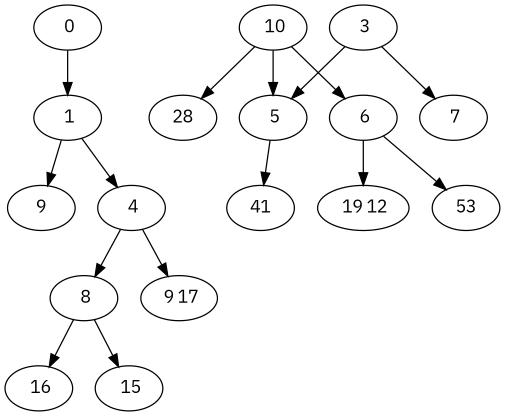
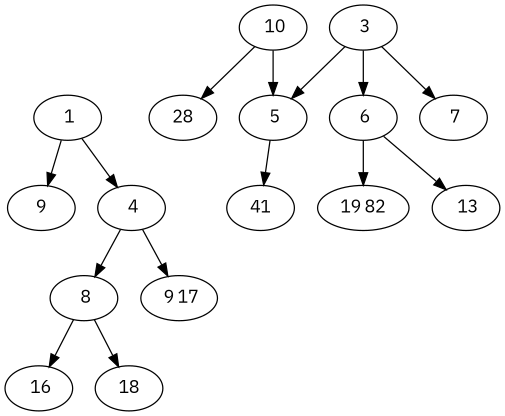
(68, 28) -> none
(312, 67) -> (363, 67)
(363, 208) -> (363, 208)
(466, 208) -> (466, 208)
(129, 388) -> (129, 388)
